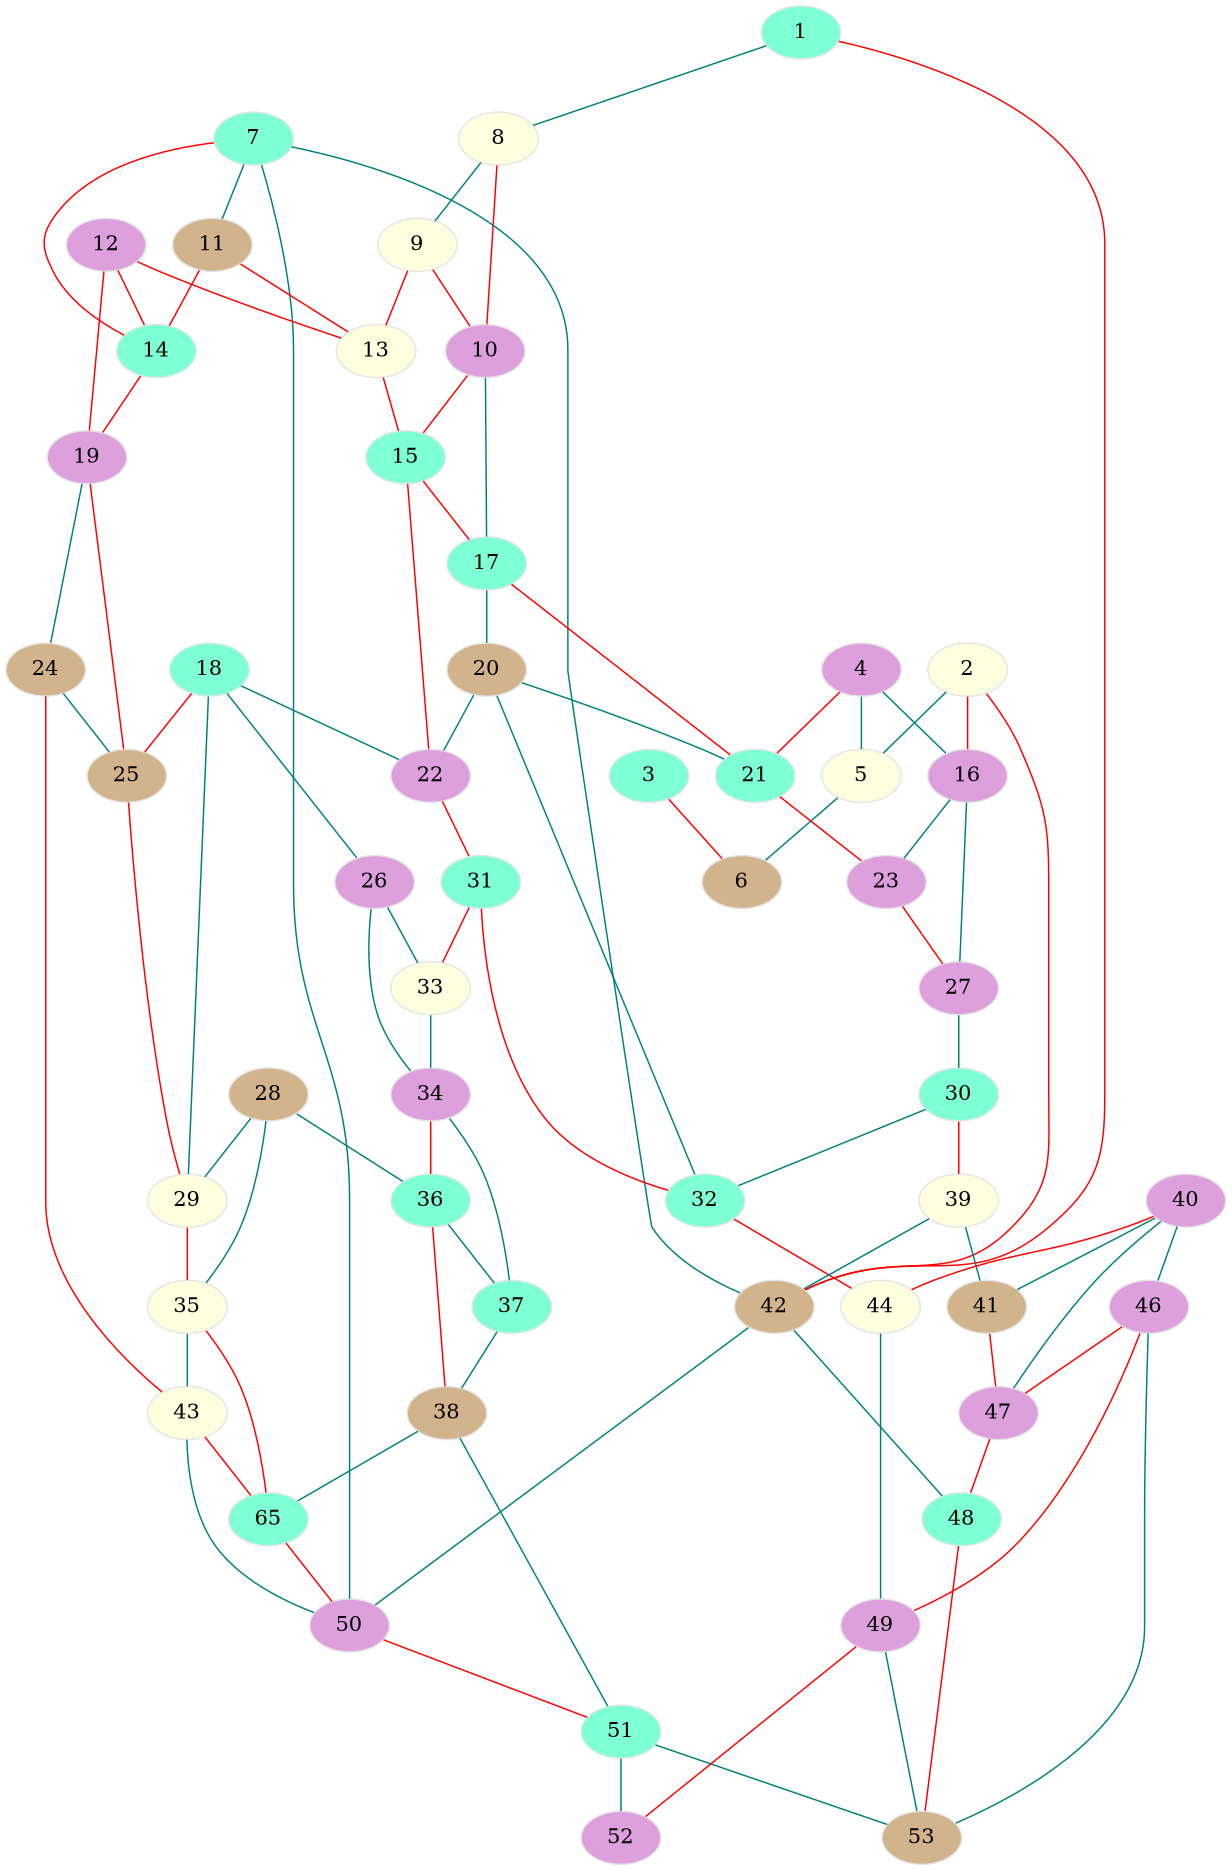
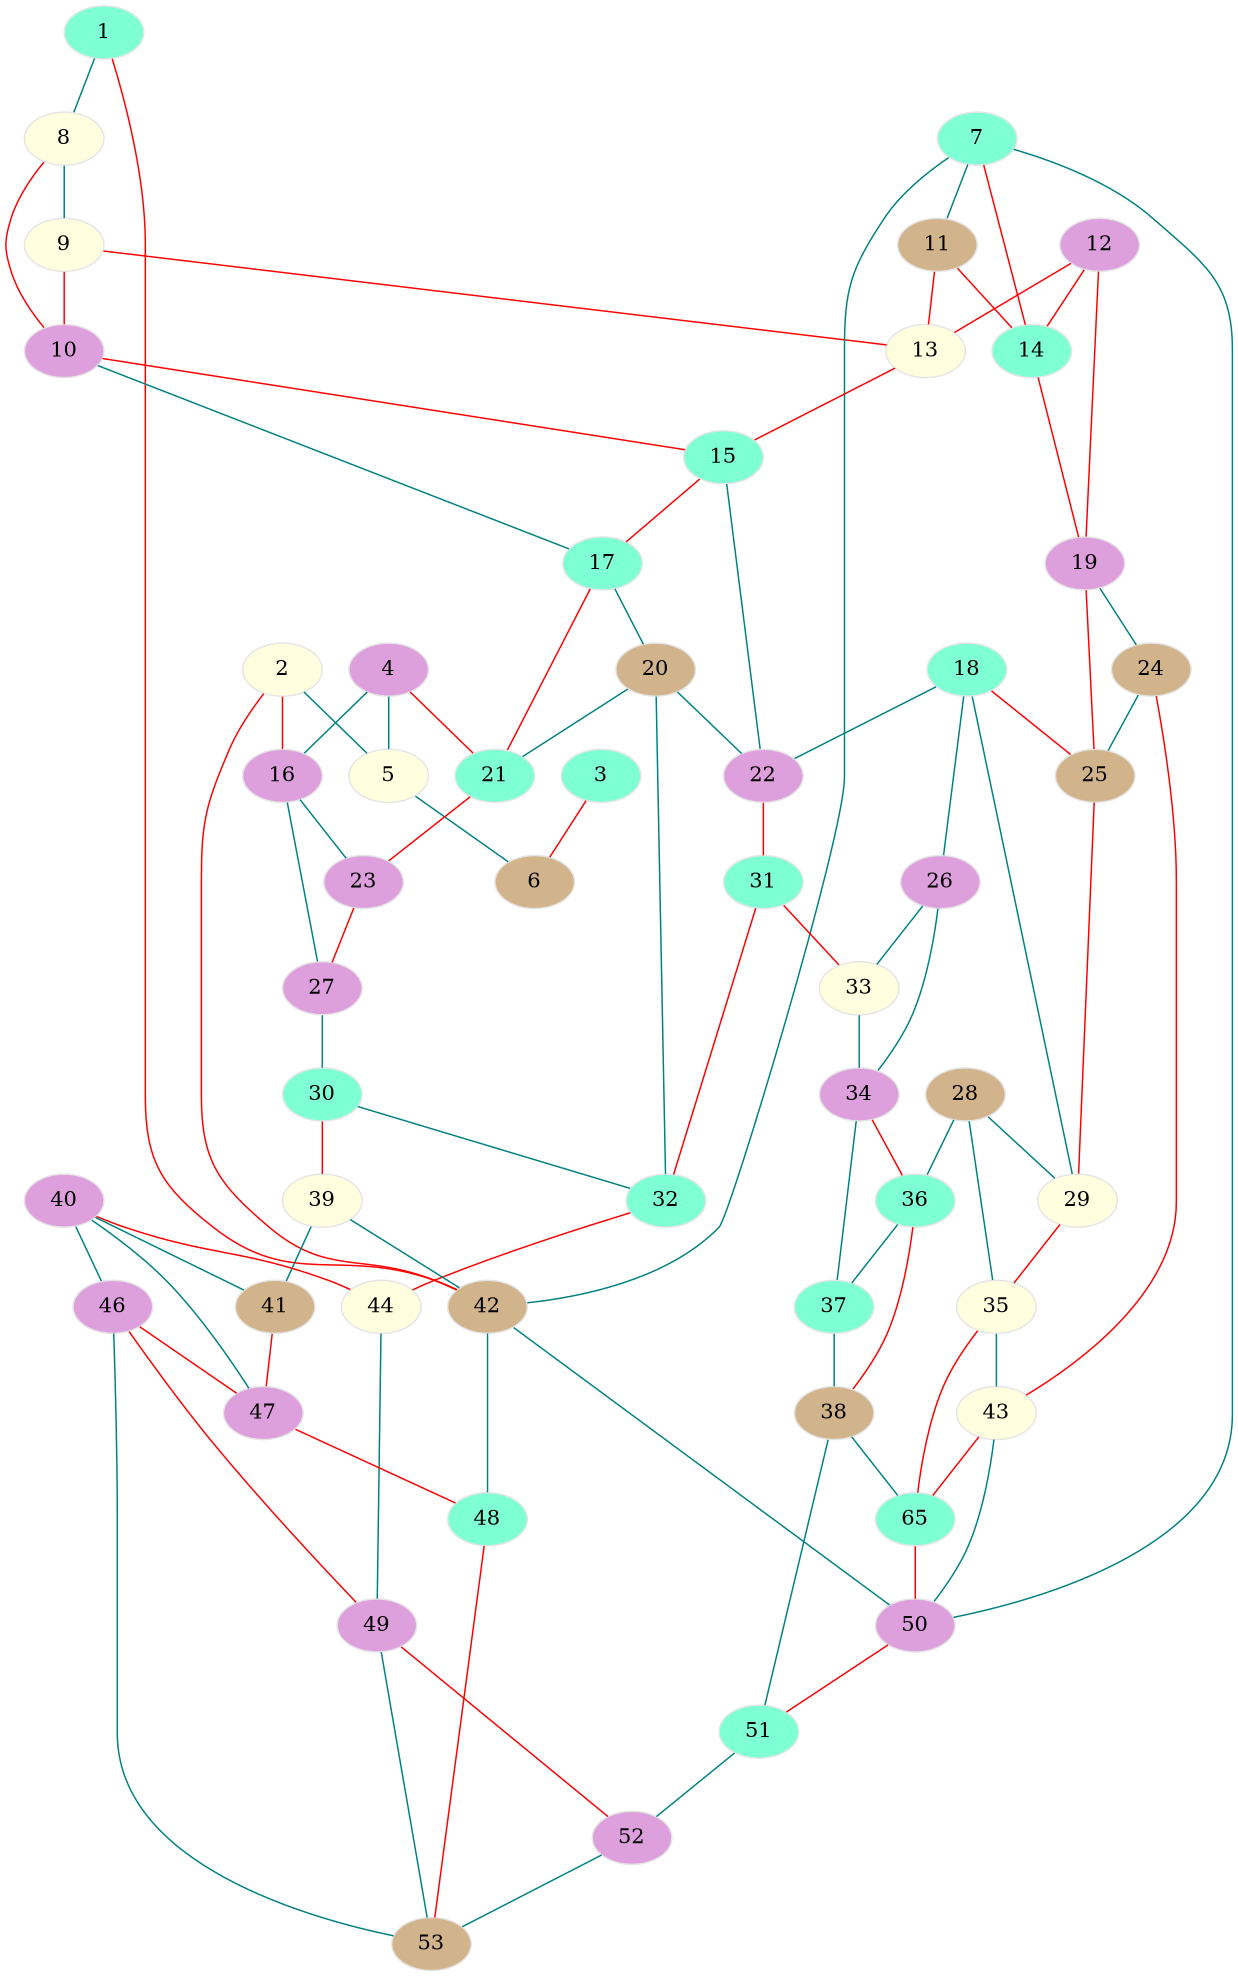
(418, 616) -> (743, 617)
(771, 1785) -> (532, 1891)
